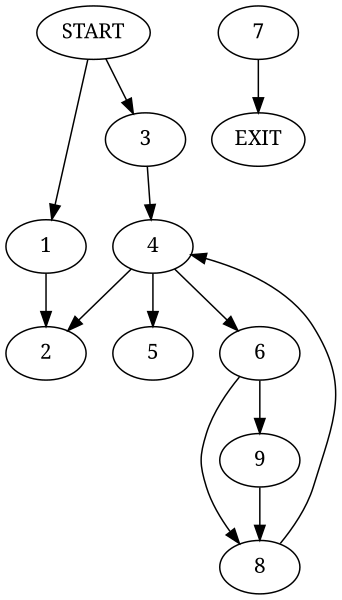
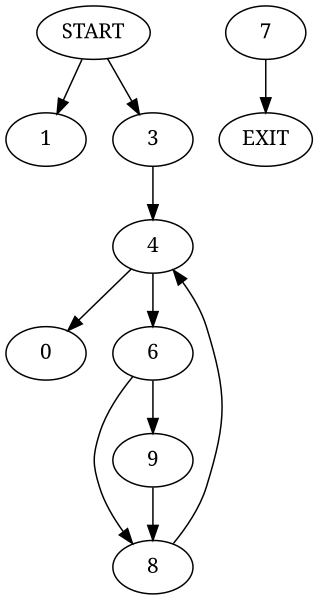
(46, 353) -> none
(153, 353) -> (46, 353)
